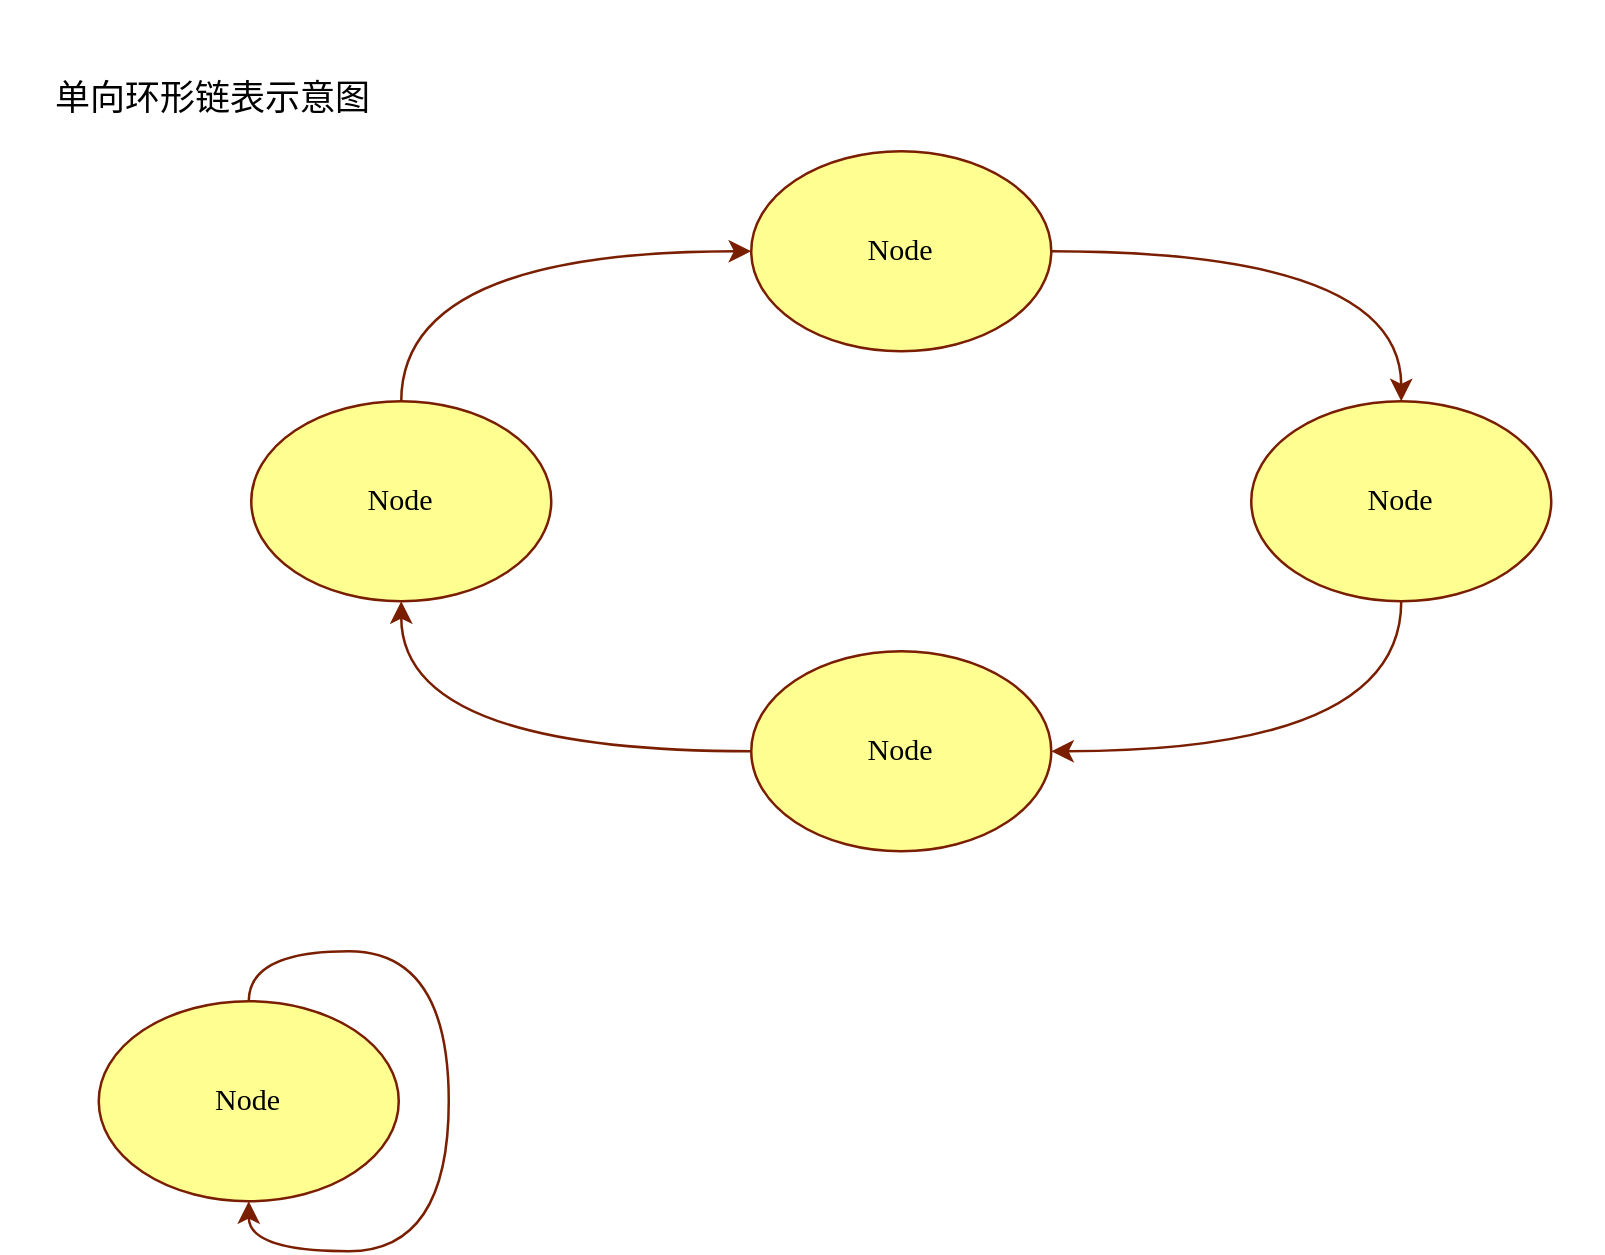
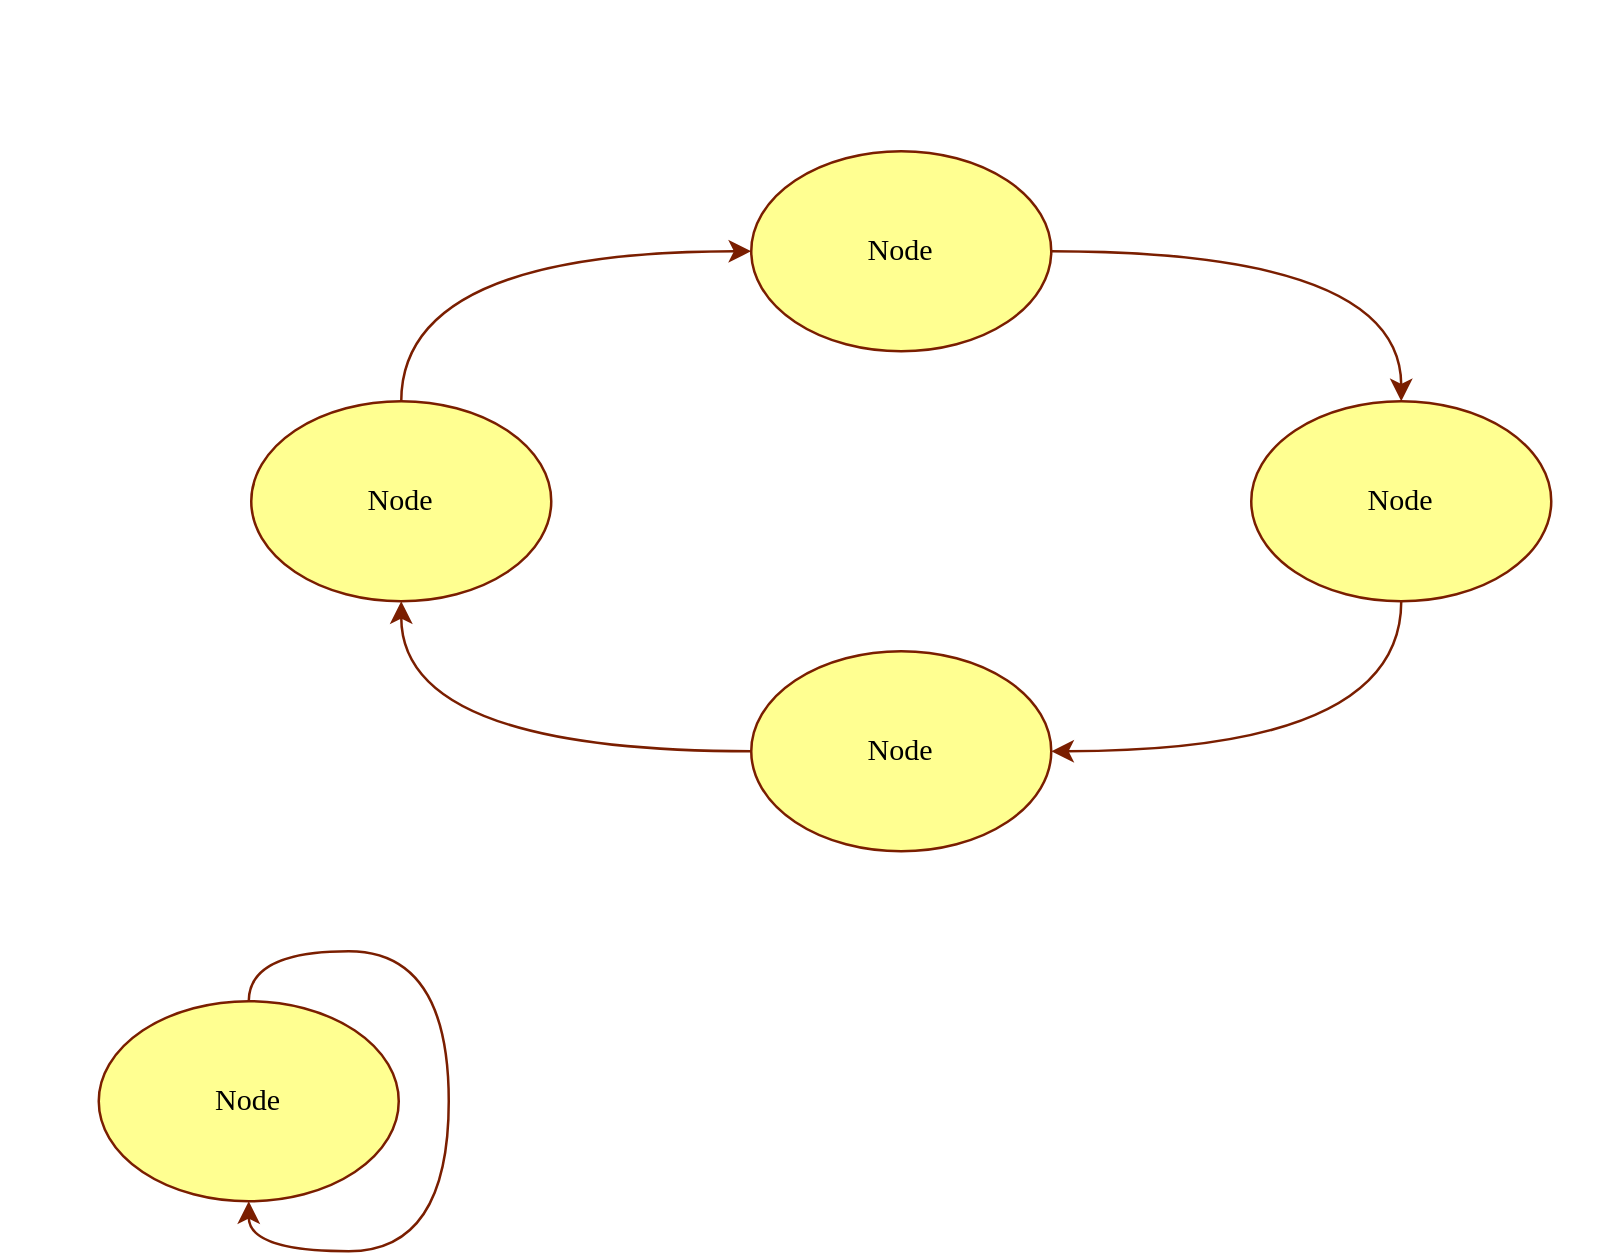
(214, 101) -> none
